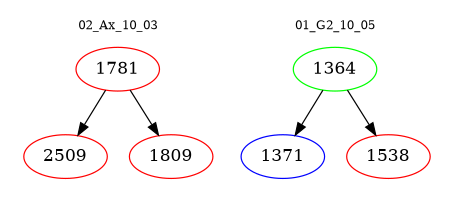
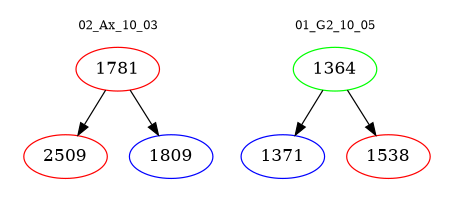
(171, 157) -> (171, 157)
